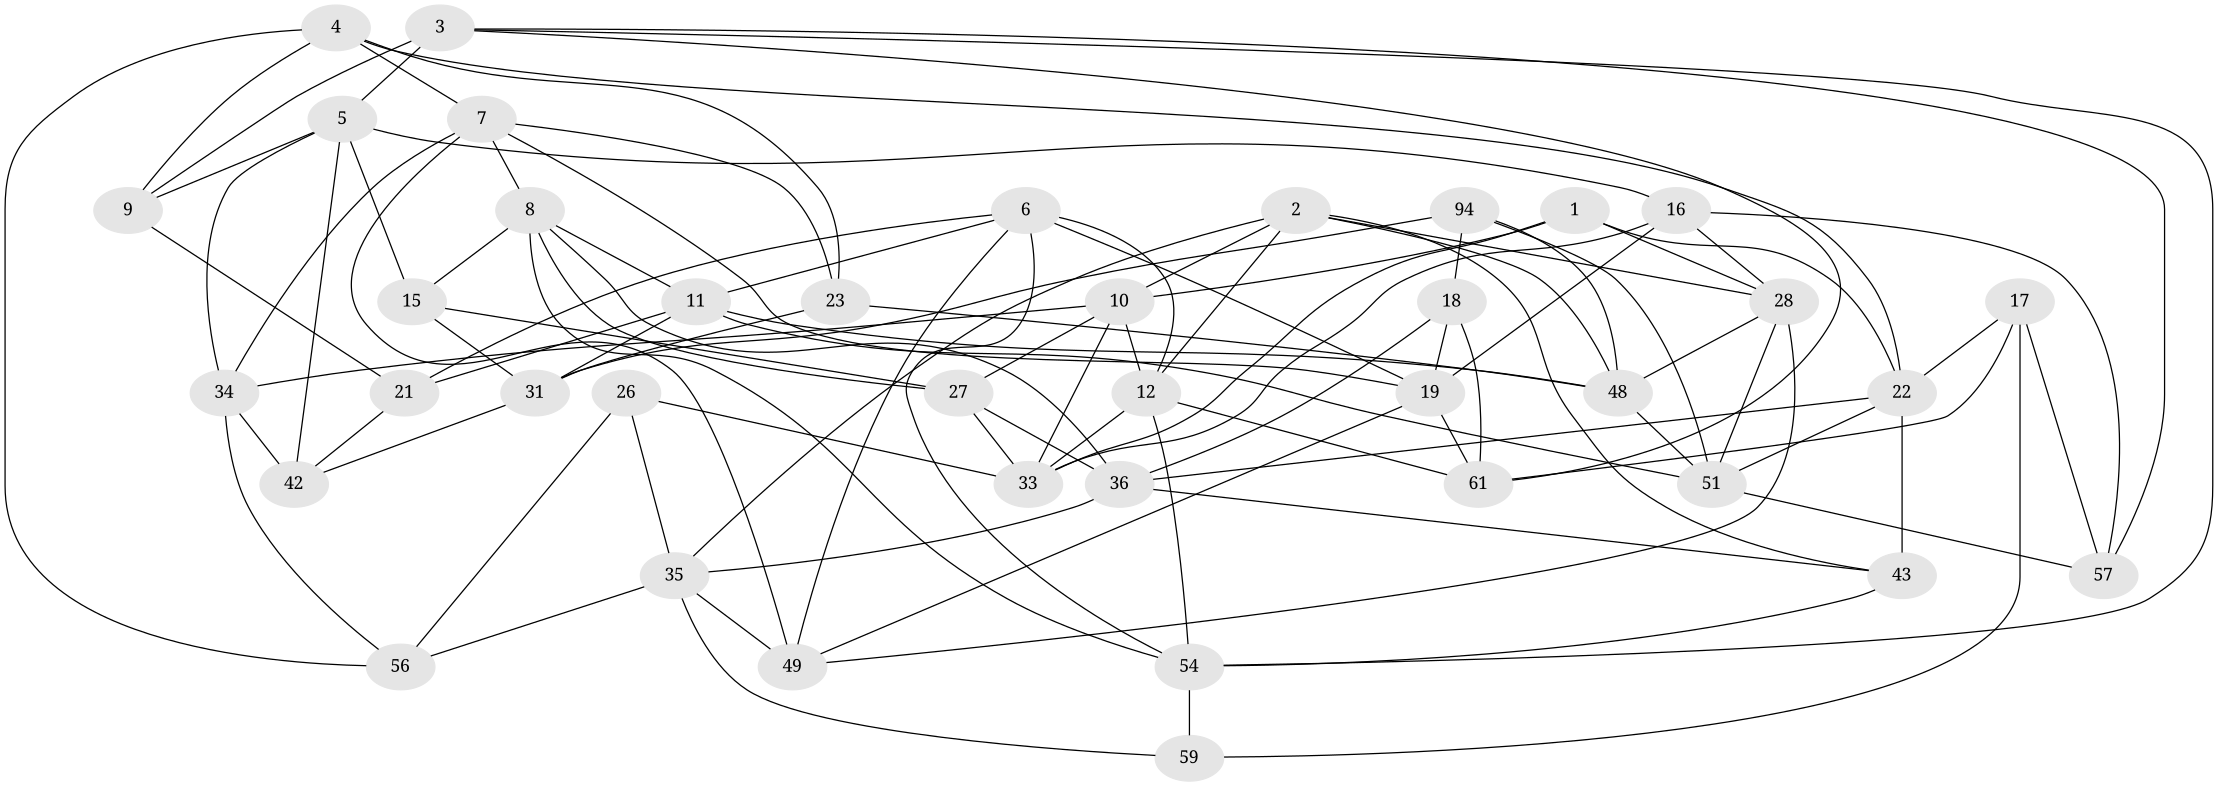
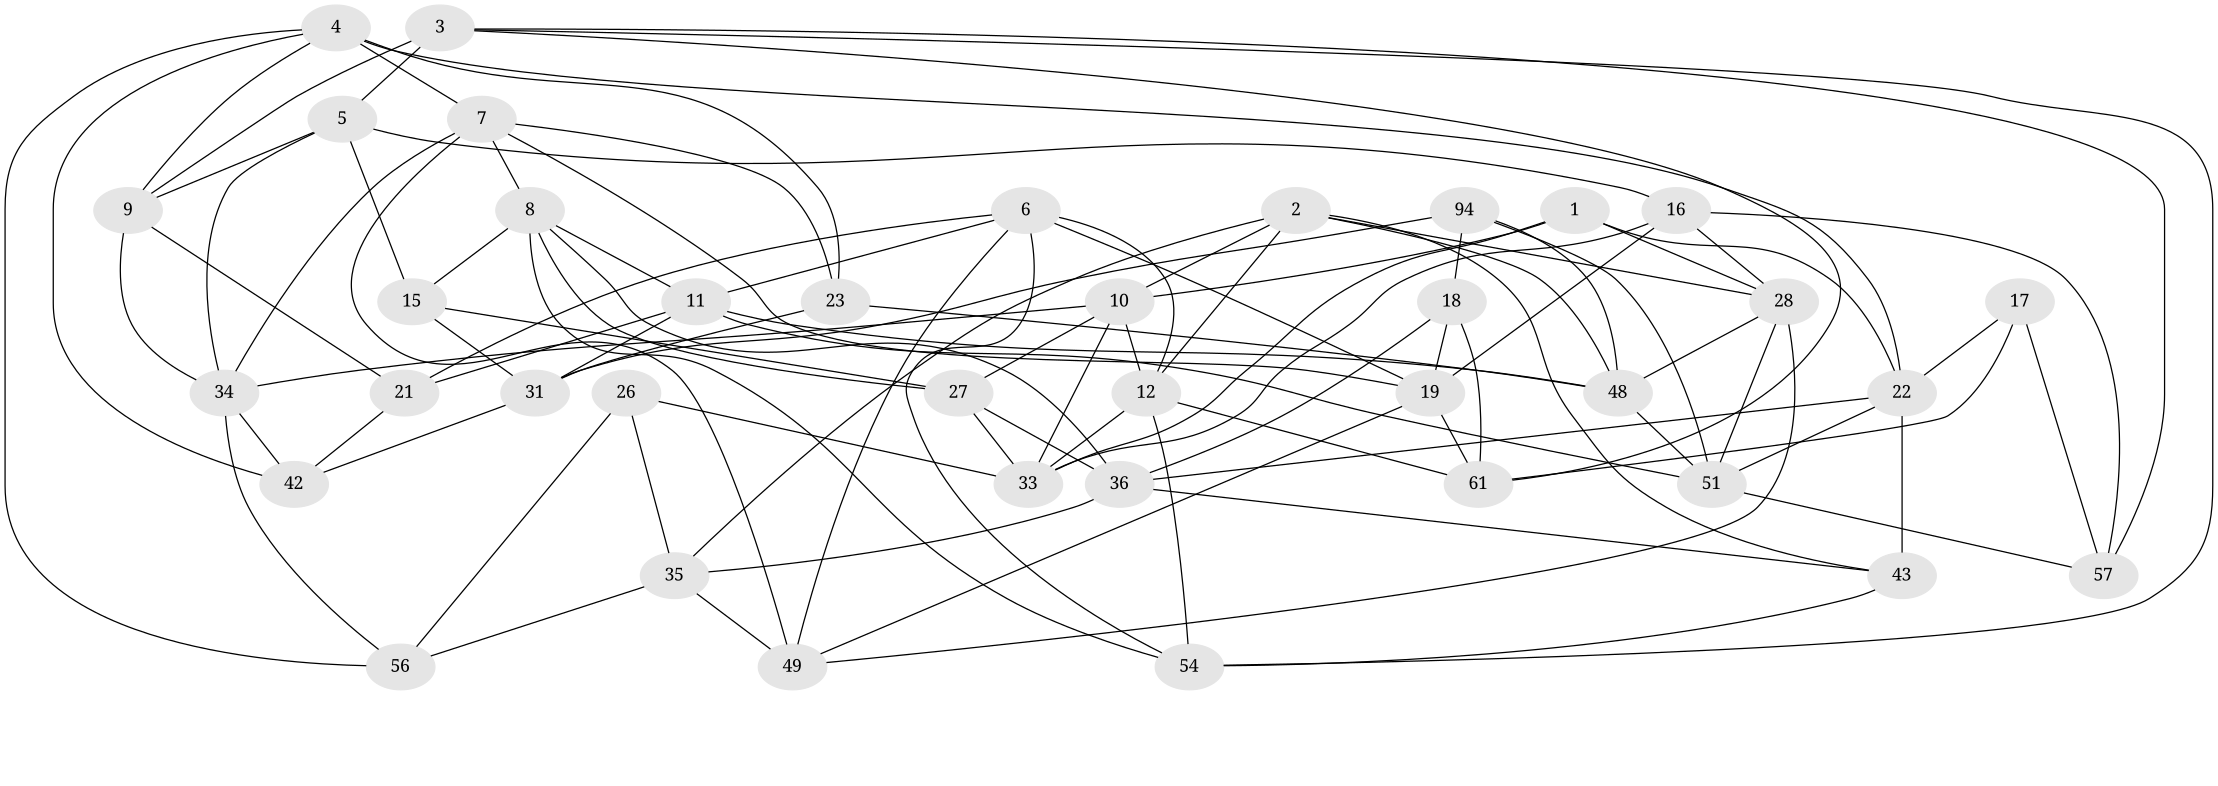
(318, 302) -> (53, 236)
none -> (130, 321)
(1189, 758) -> none
